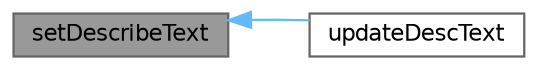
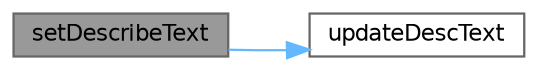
(280, 20) -> (258, 50)
